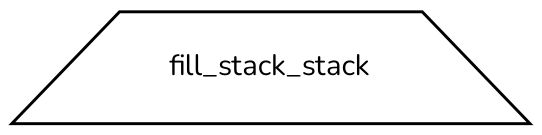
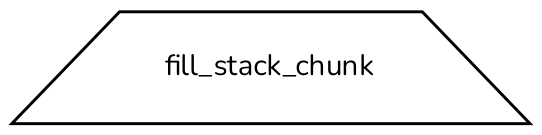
(271, 68) -> (271, 68)
